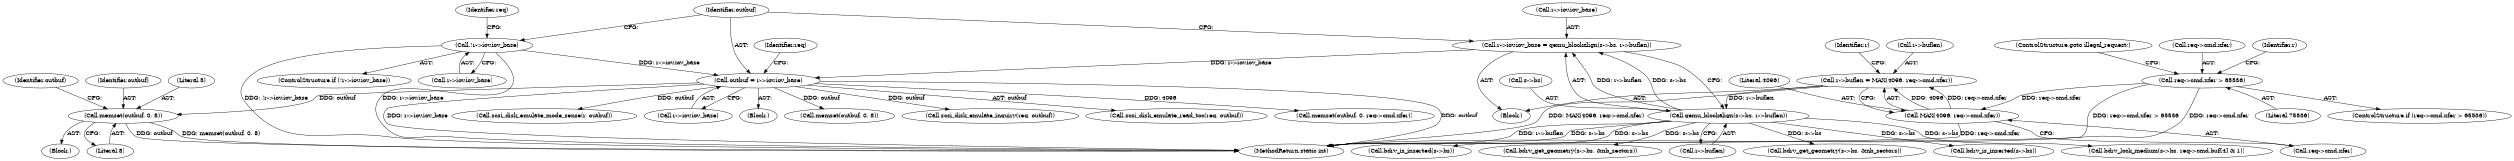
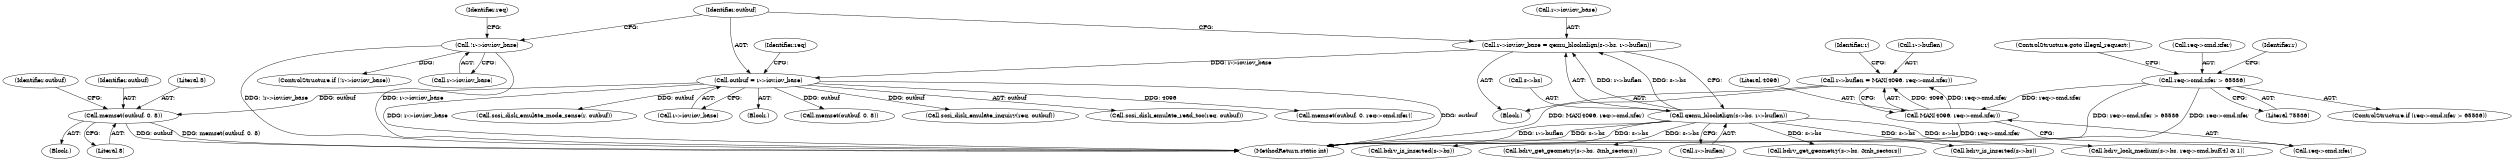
(618, 62) -> none
(427, 63) -> (427, 63)
(1771, 90) -> none
none -> (2234, 102)
